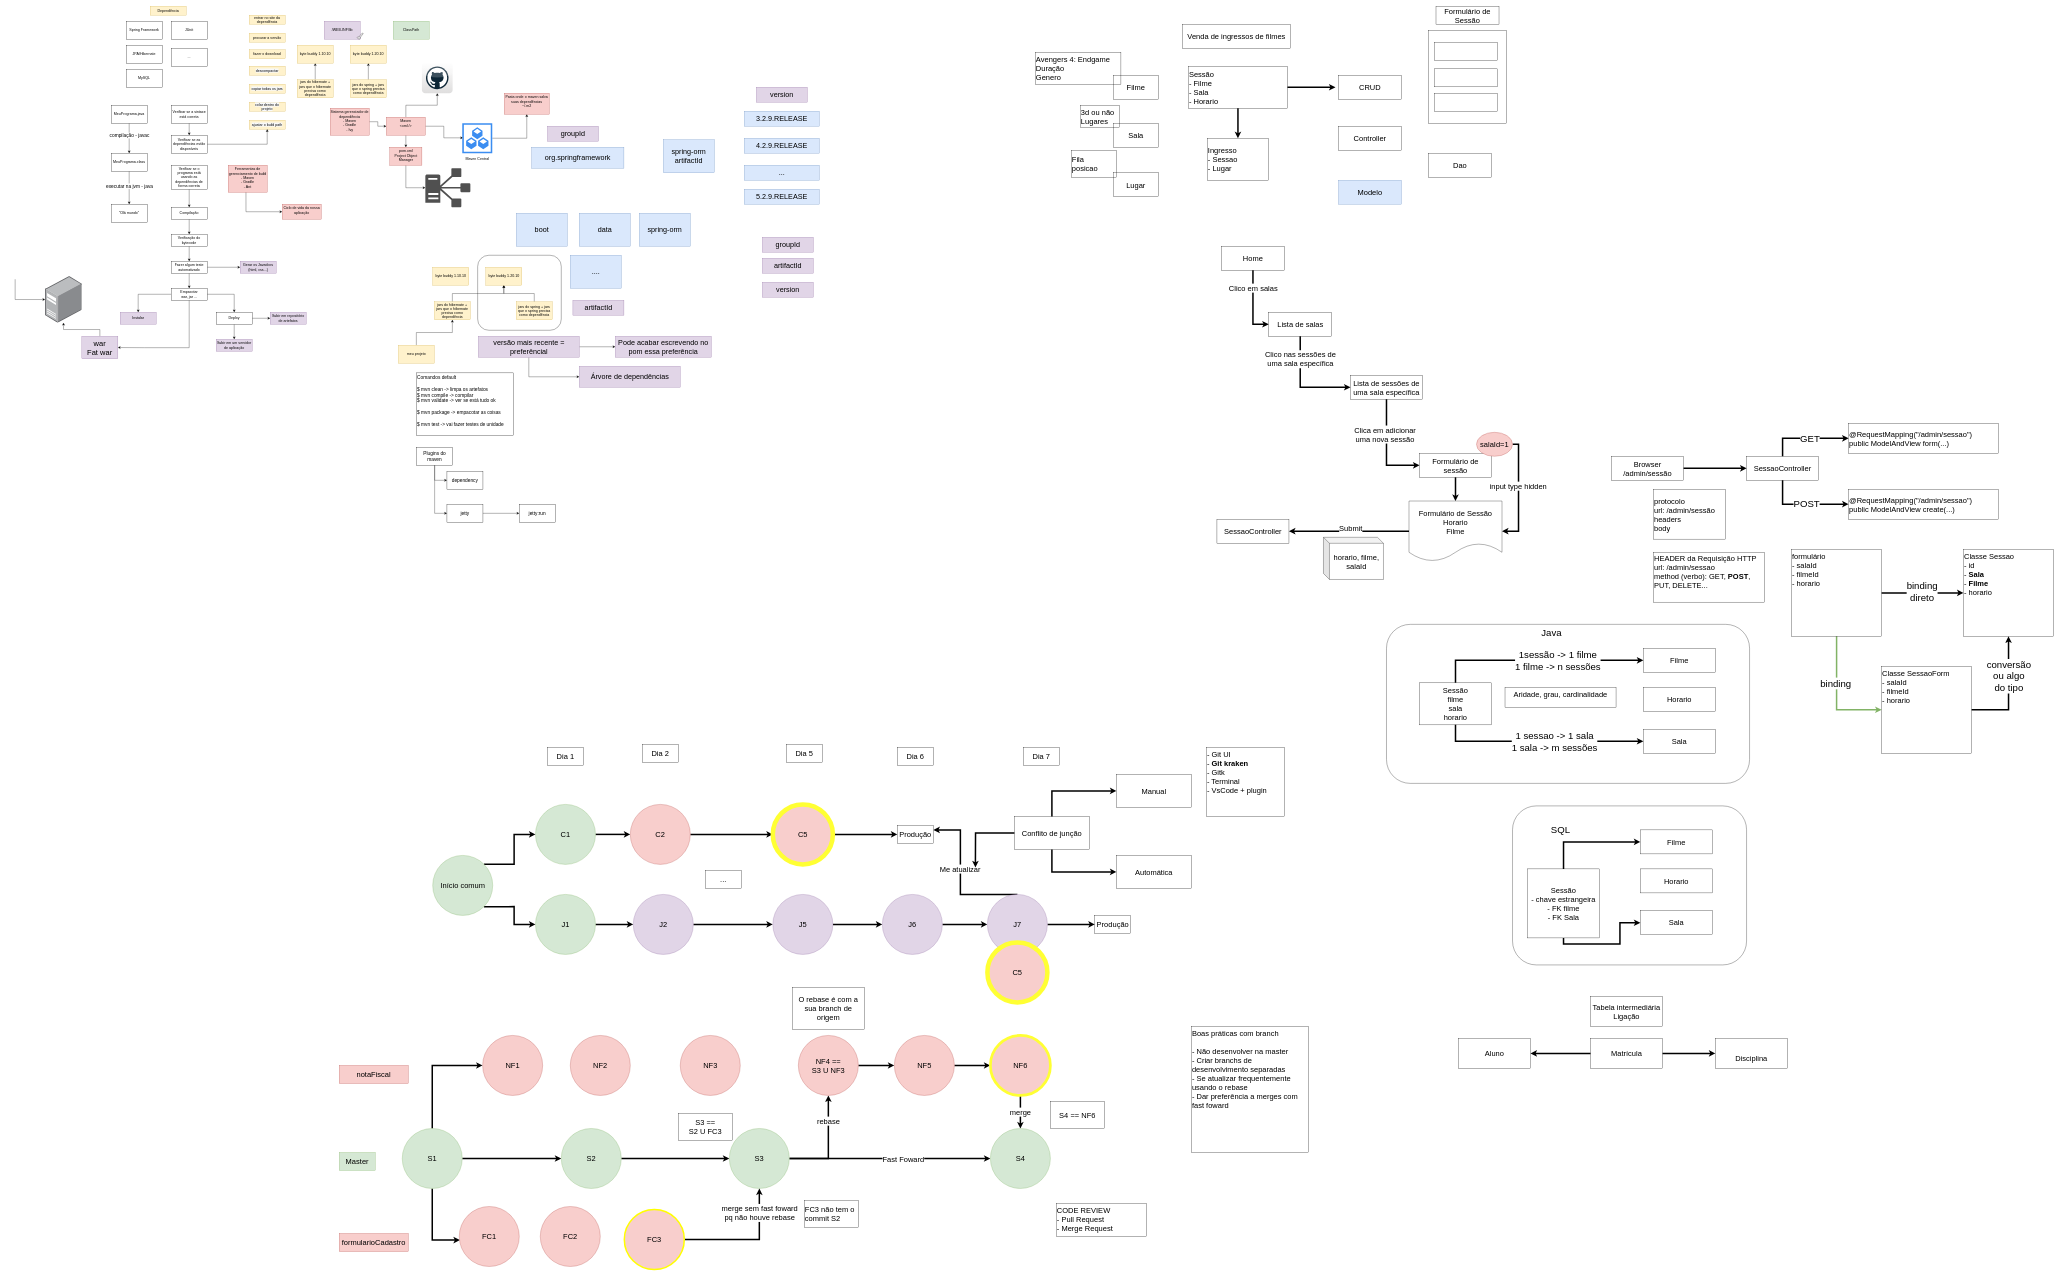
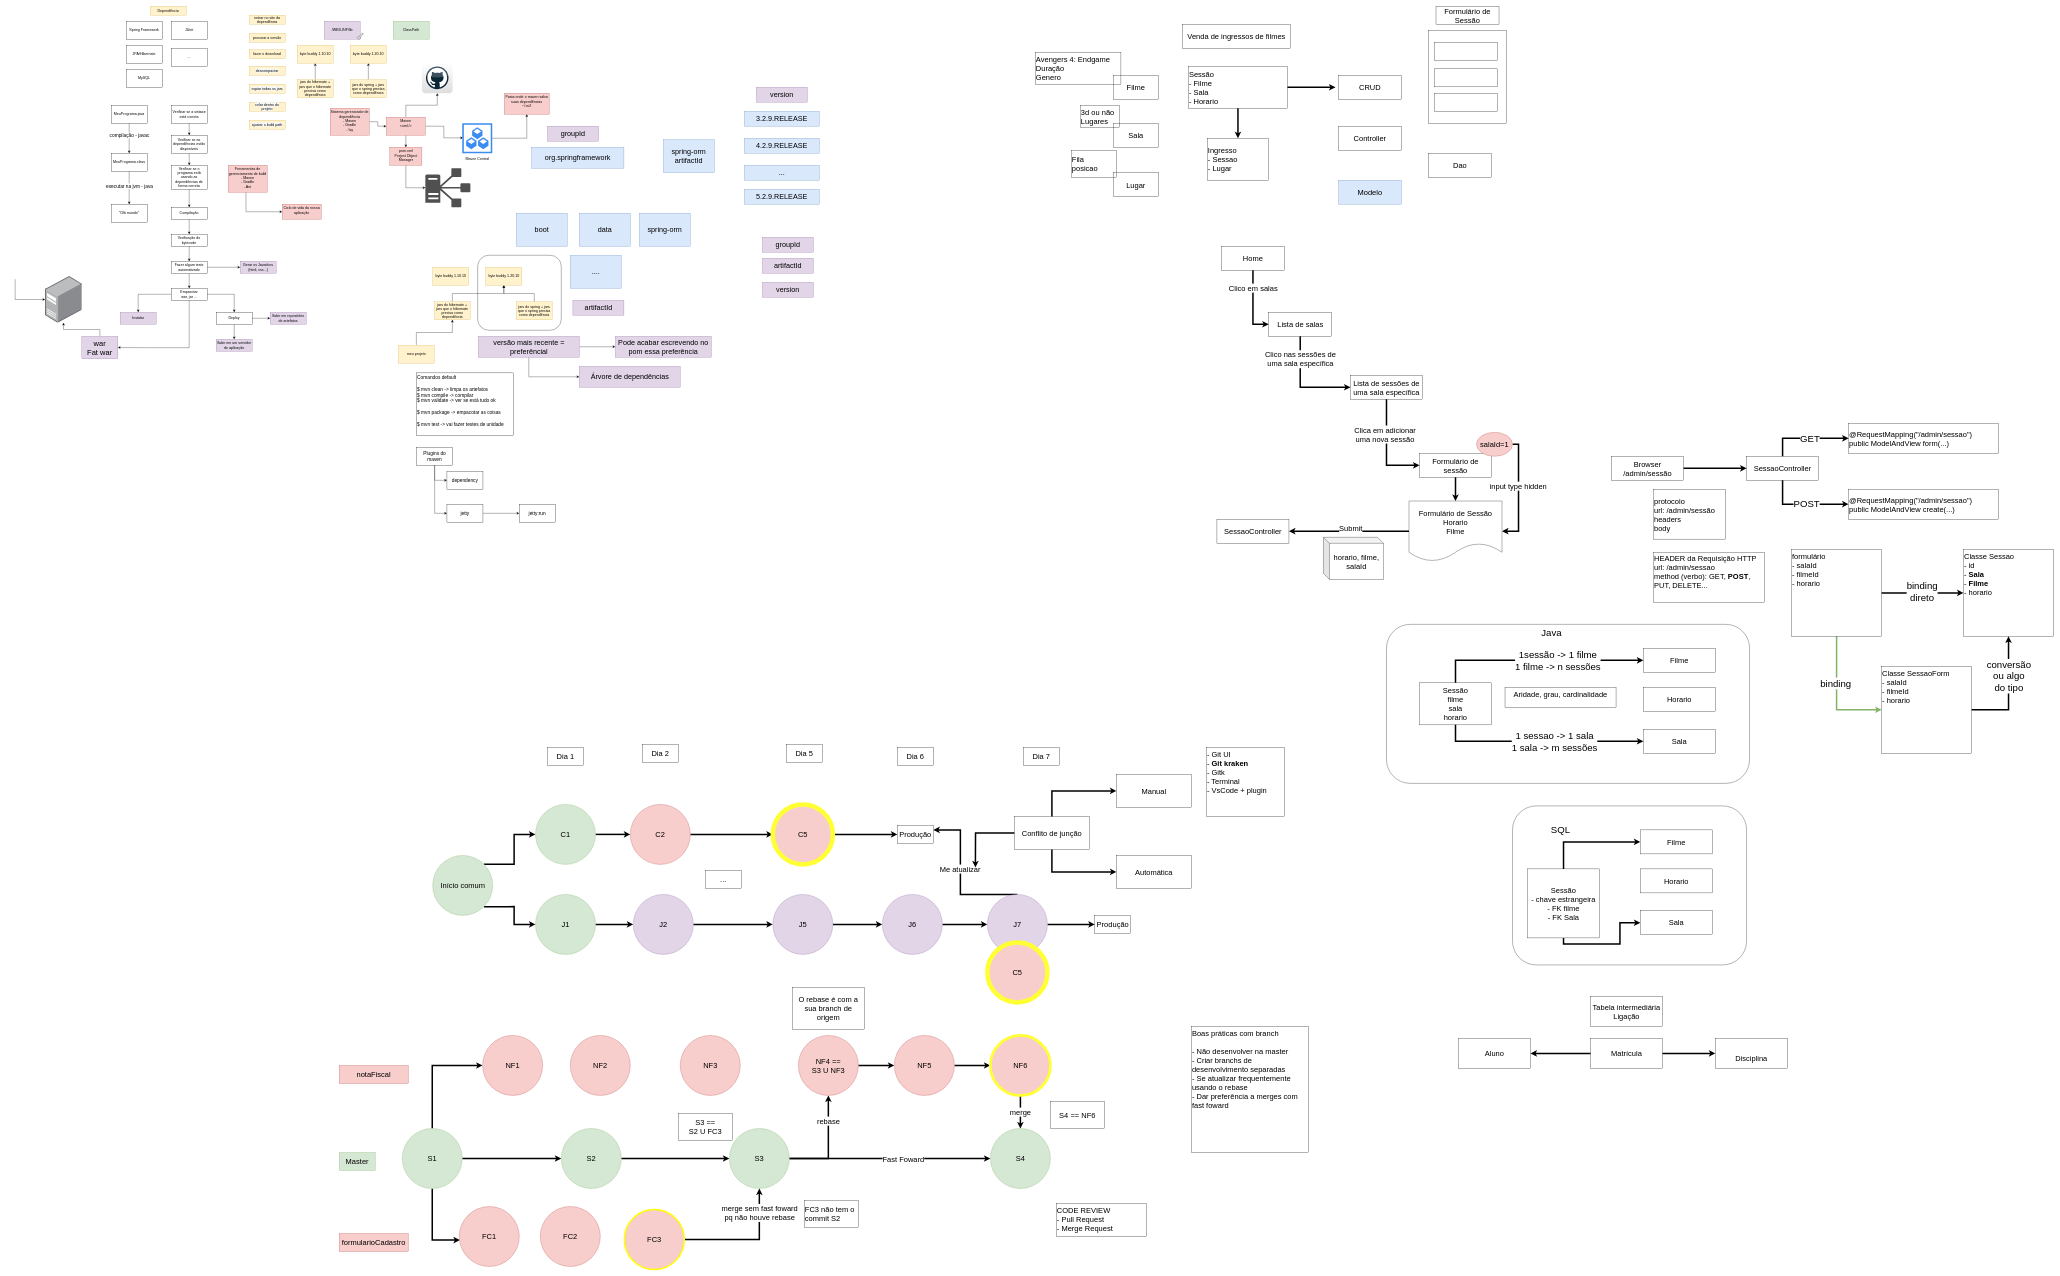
(267, 132) -> (189, 162)
